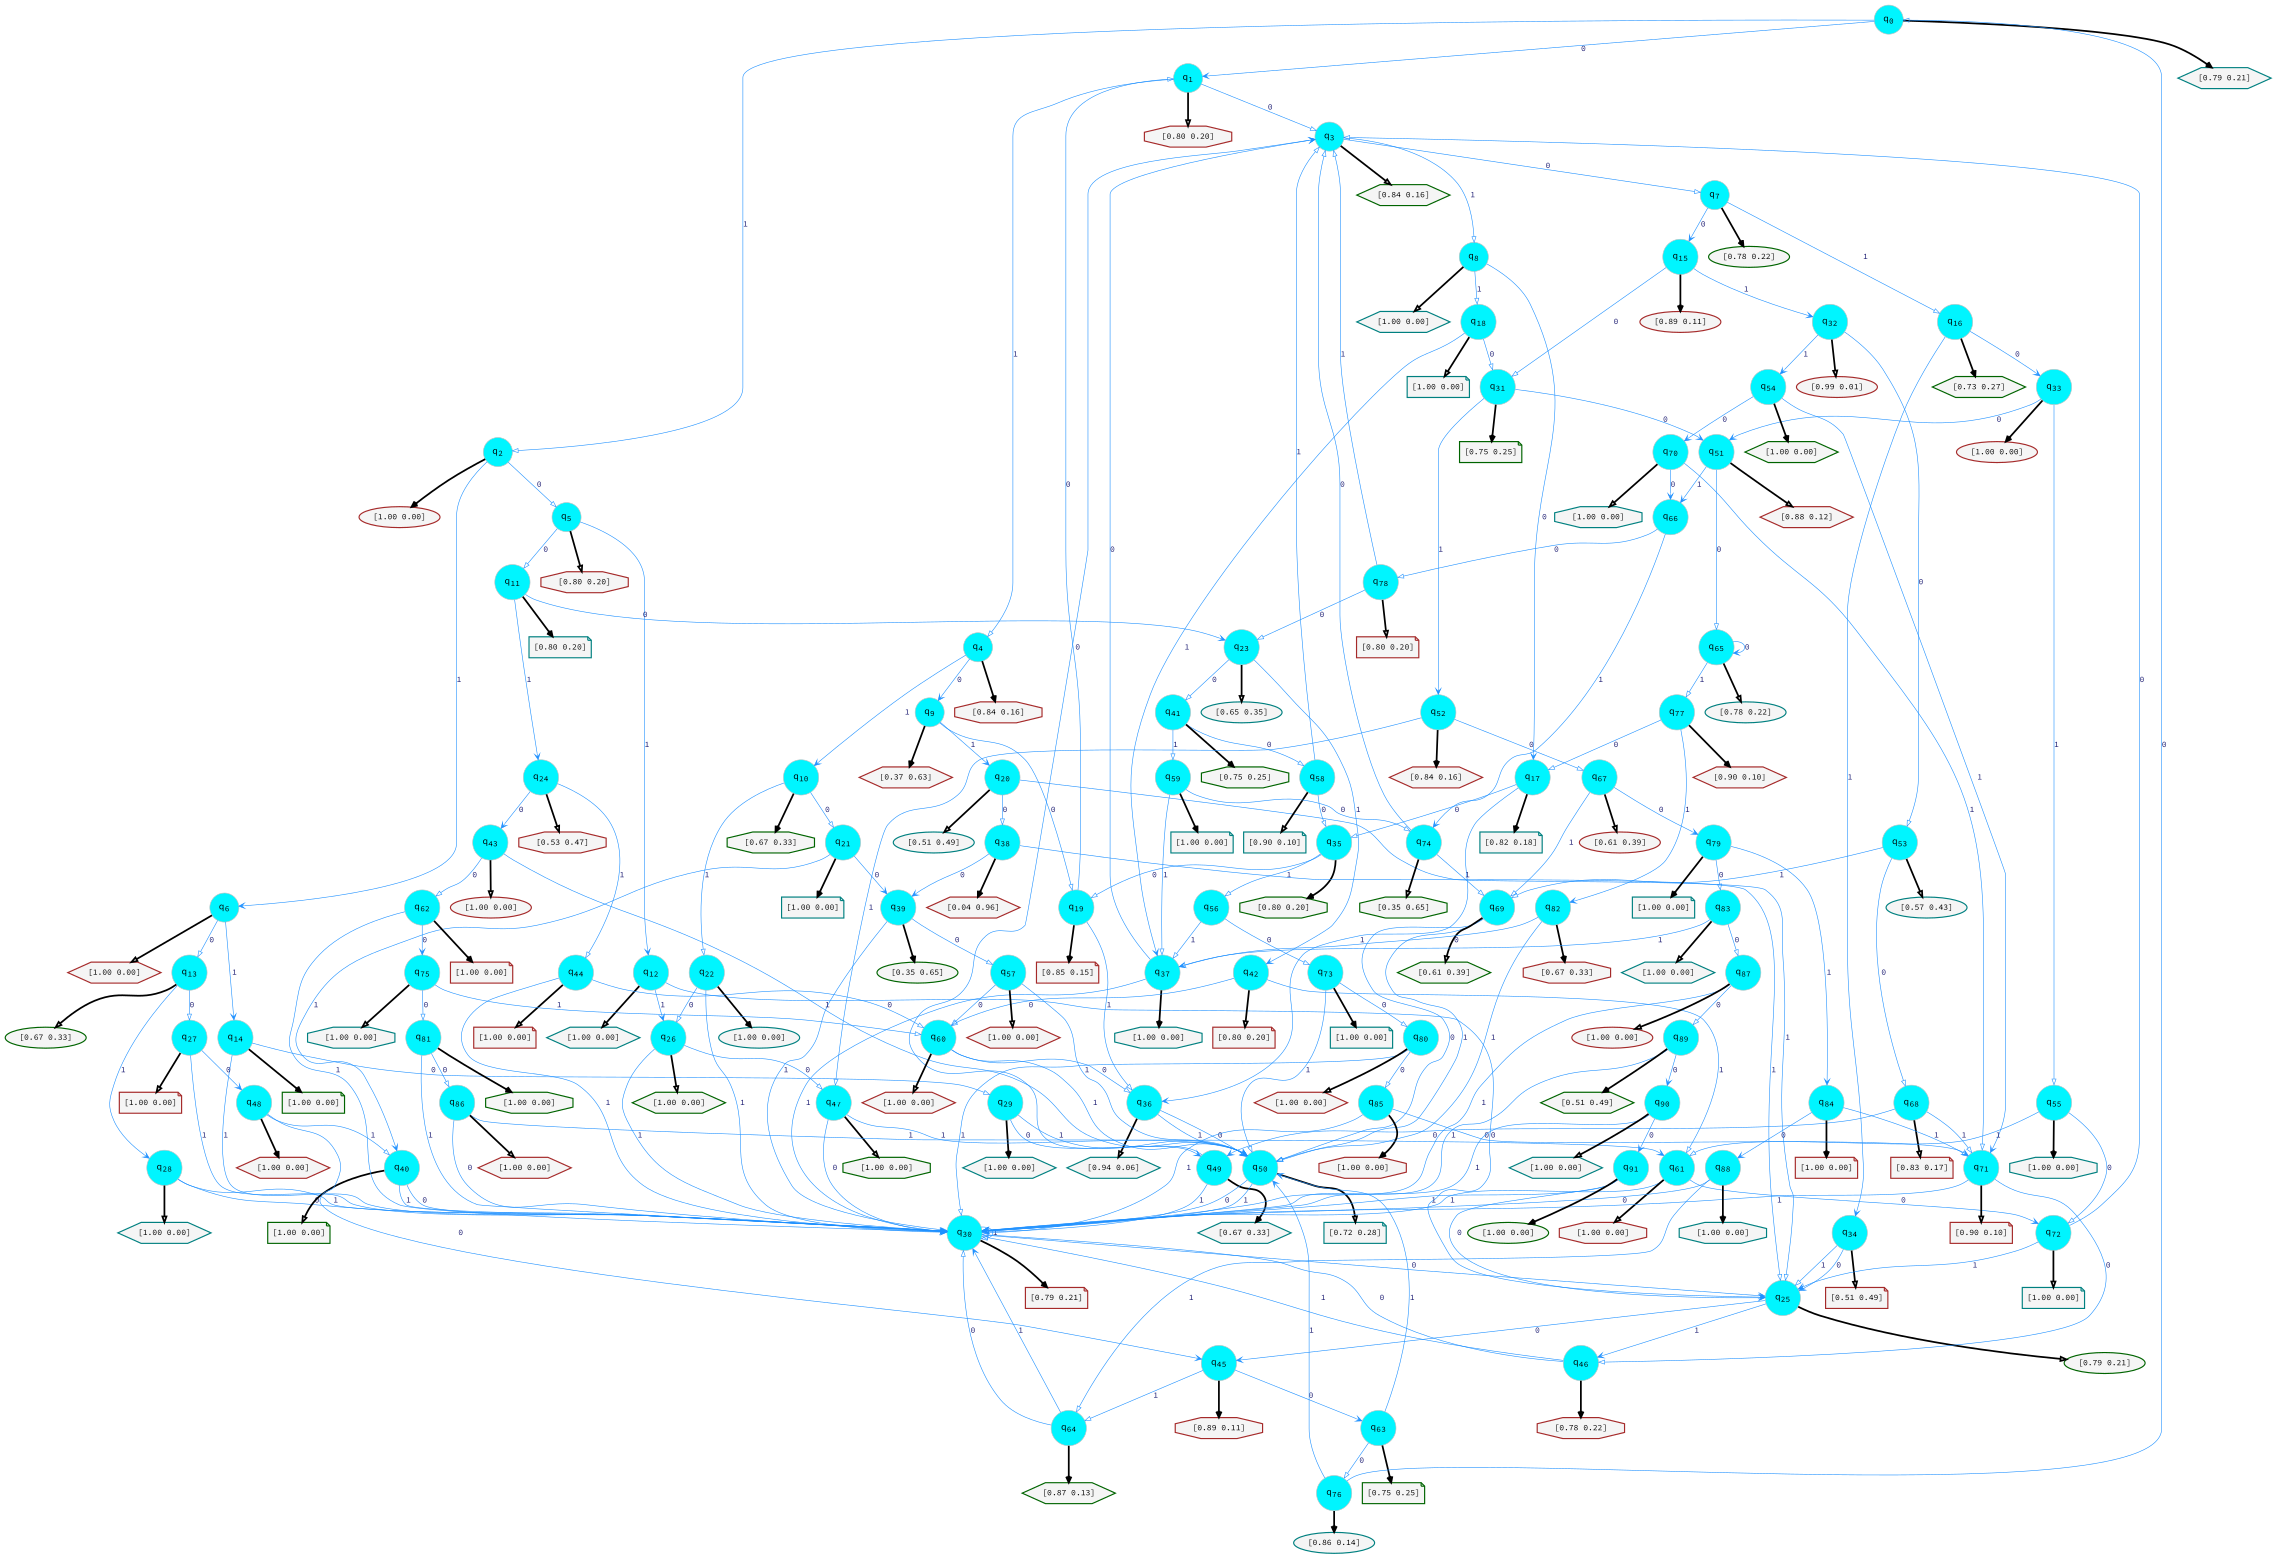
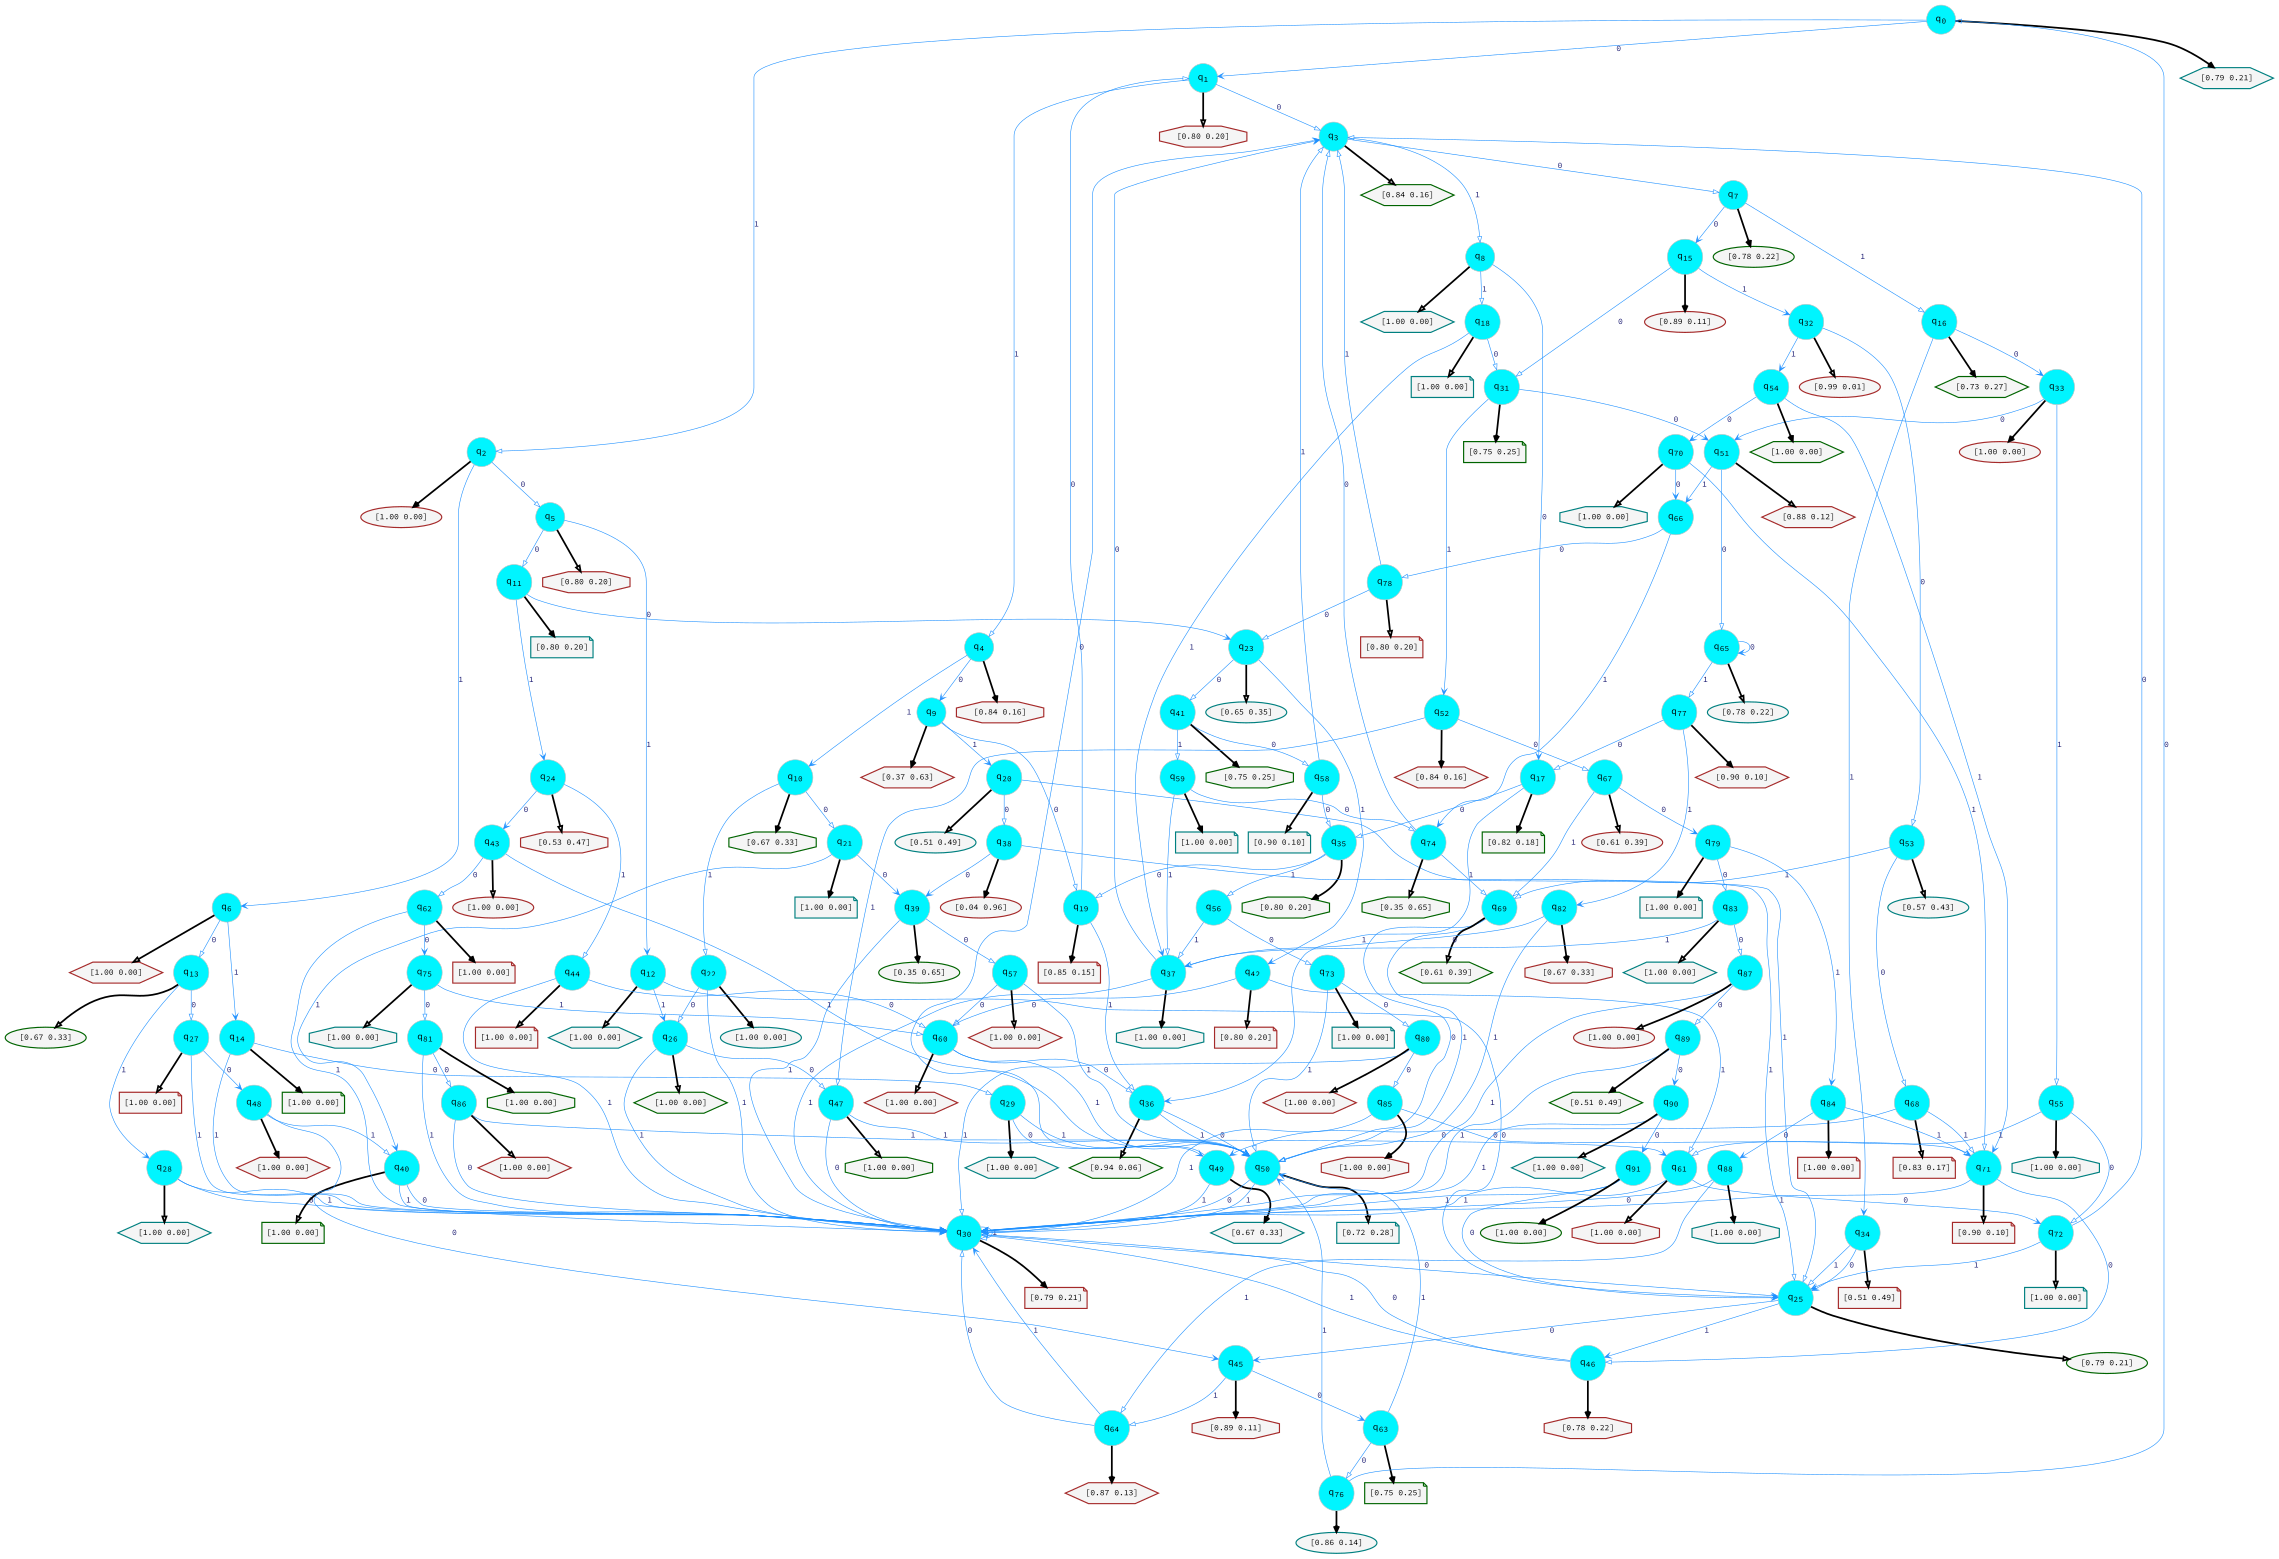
(1511, 842) -> (1513, 842)
(973, 908) -> (981, 908)
(1114, 1168) -> (1116, 1168)
(1069, 1493) -> (1112, 1493)
